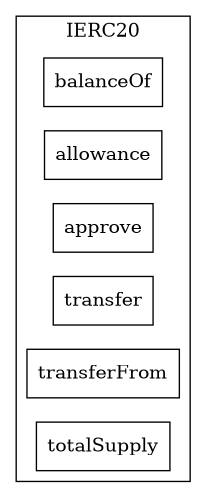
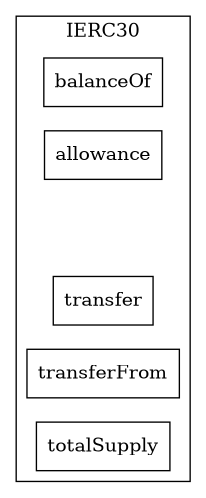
(103, 32) -> (103, 32)
(103, 228) -> none
